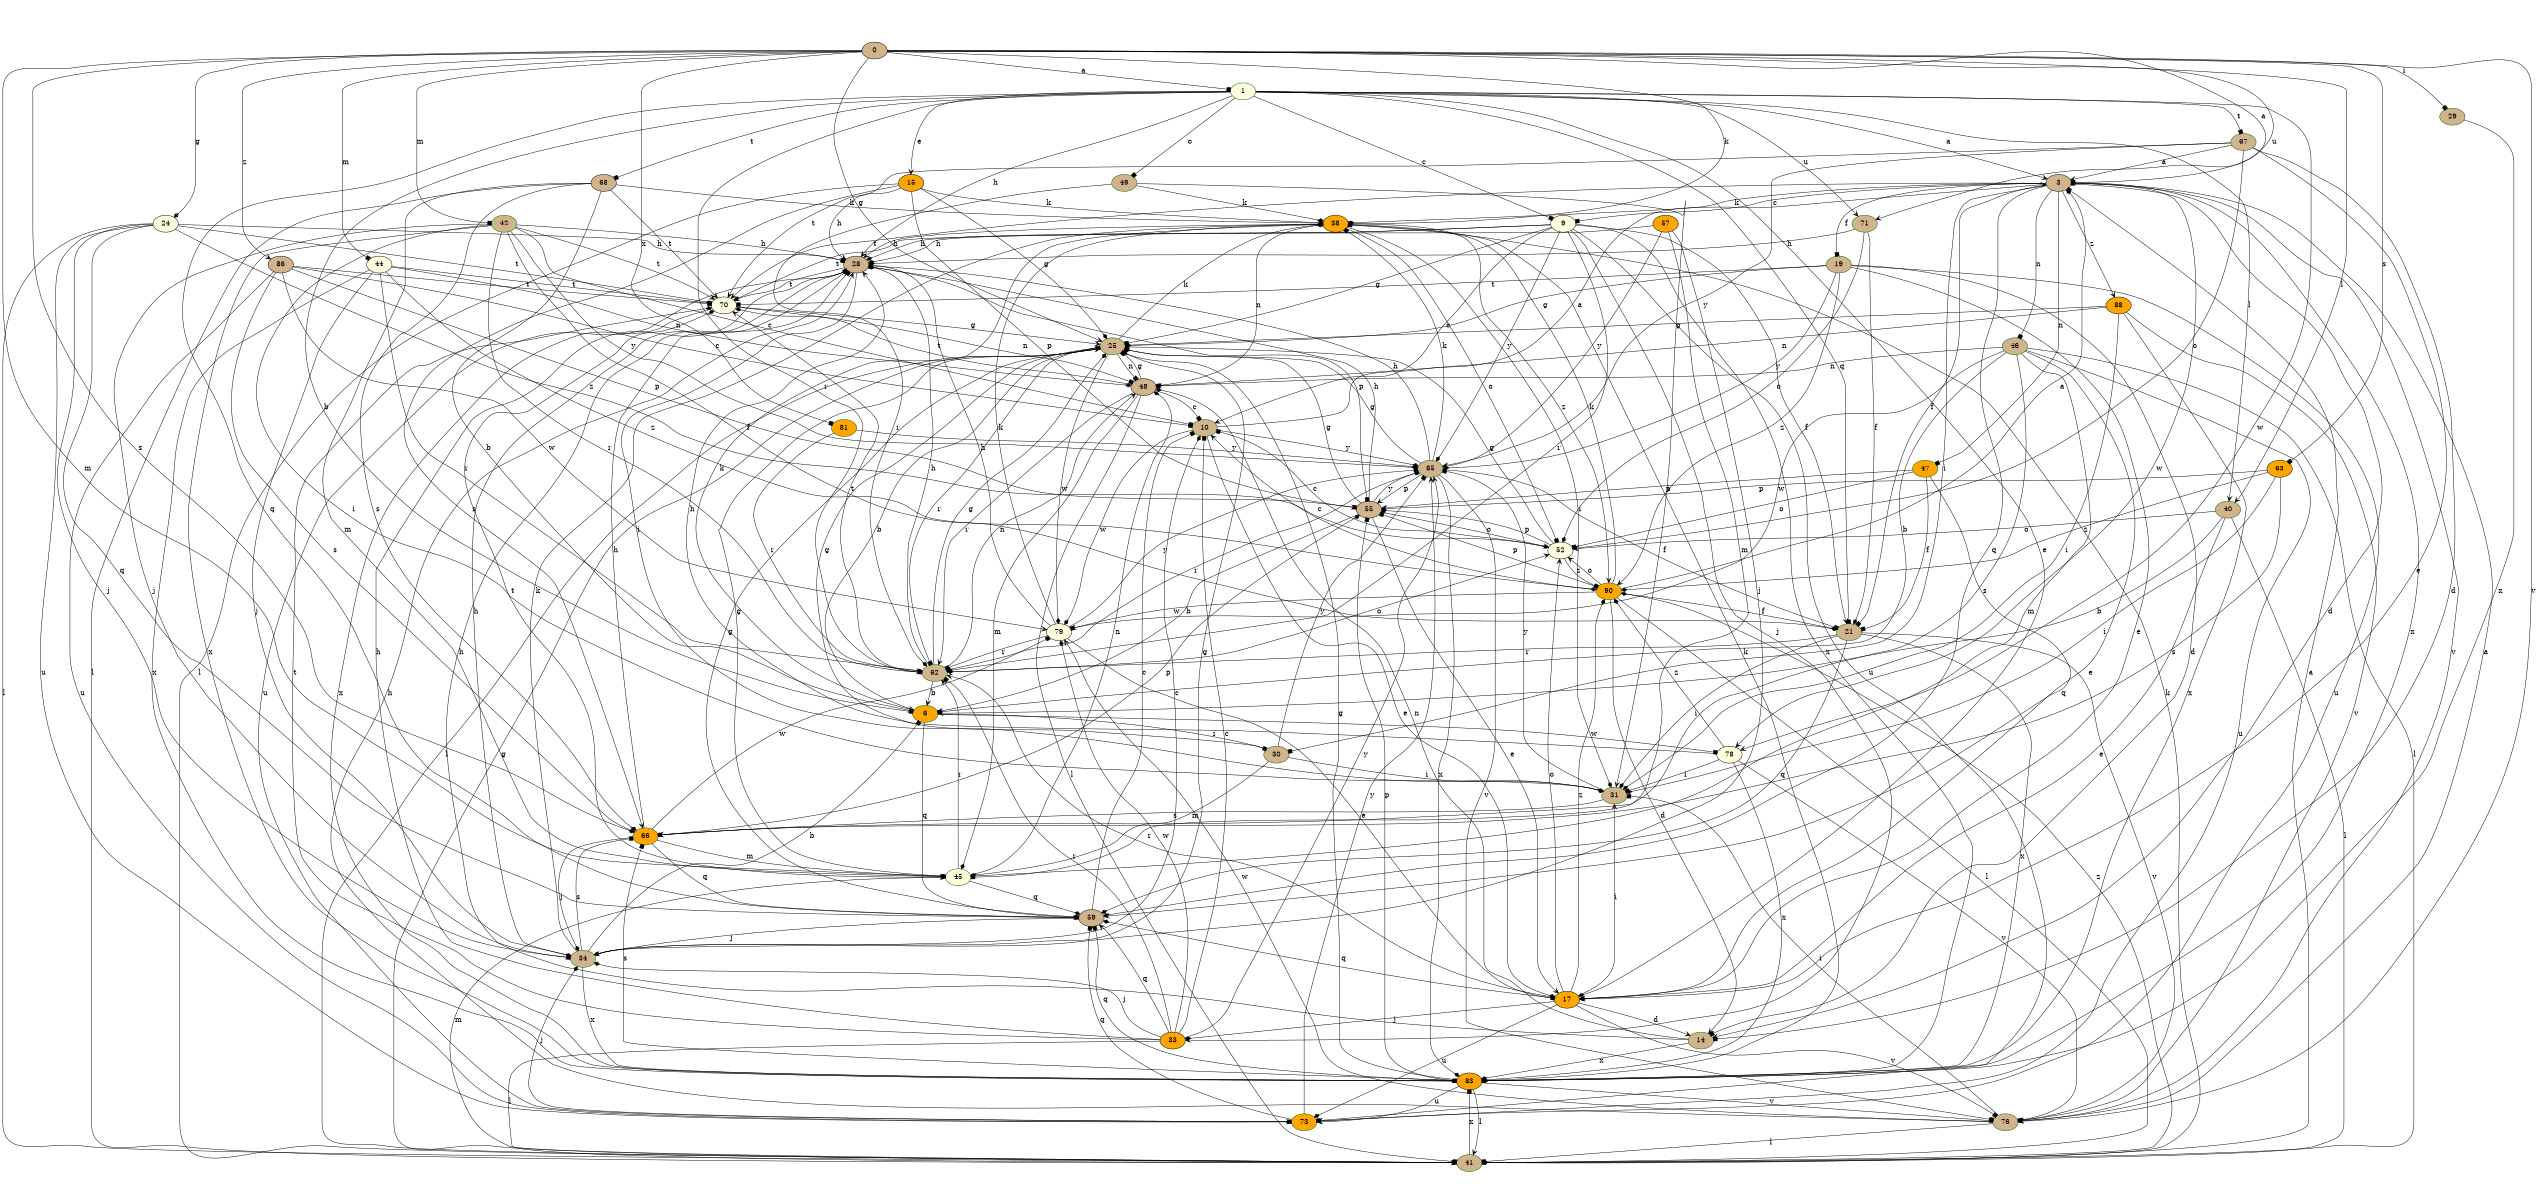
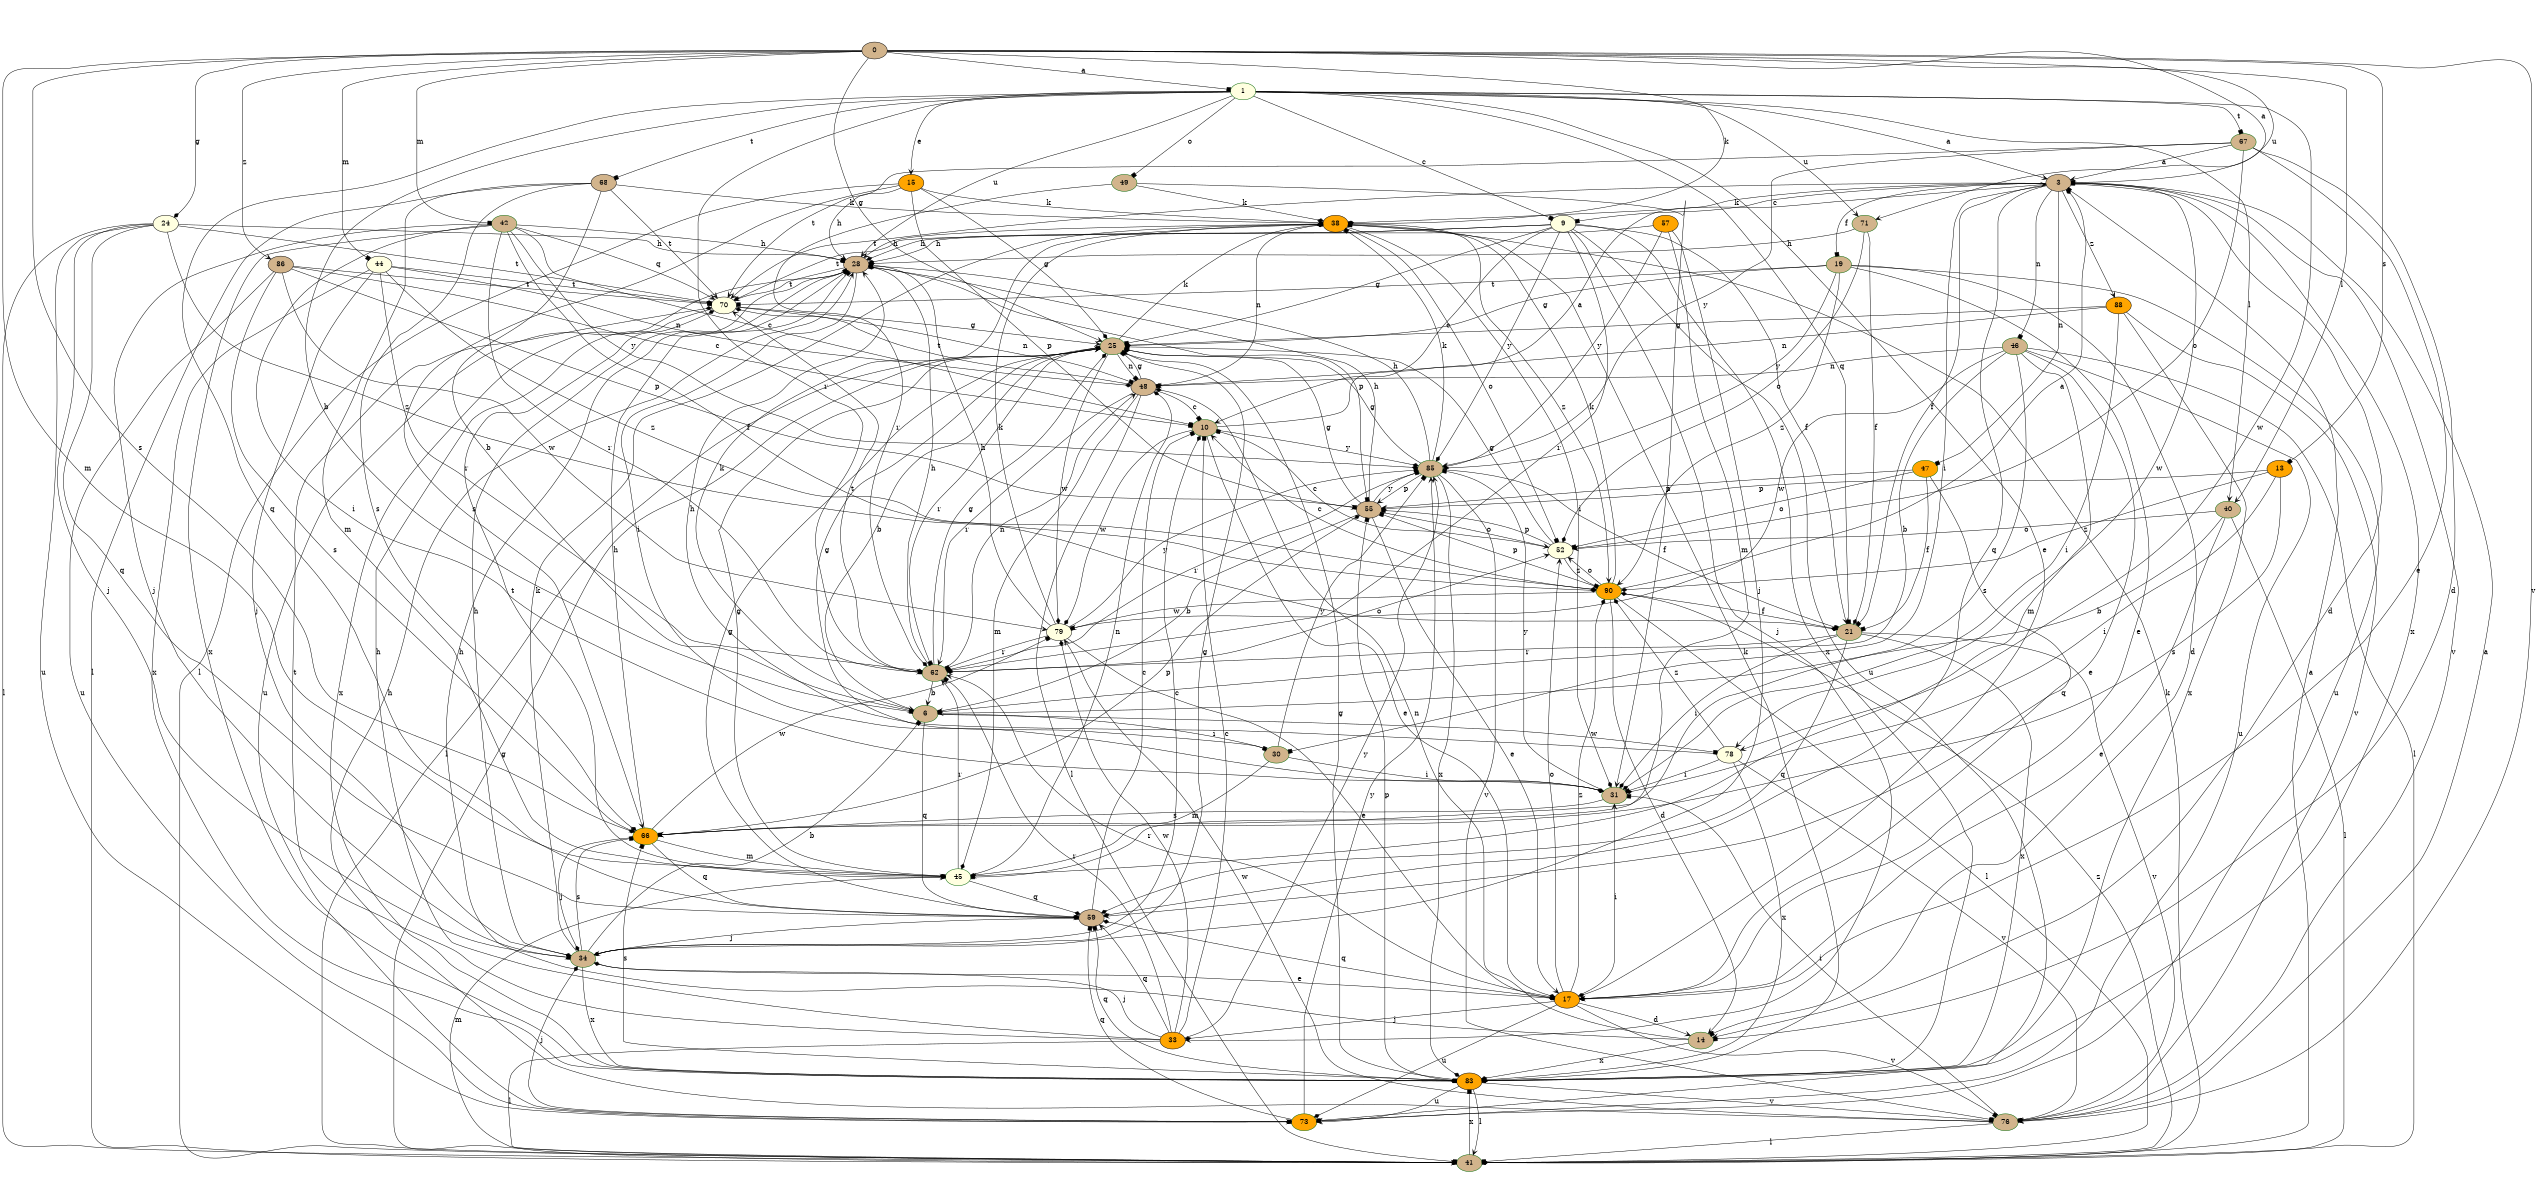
(2452, 117) -> none
(996, 183) -> (996, 183)
(658, 265) -> (658, 265)
(844, 428) -> none
(841, 468) -> (835, 510)
(2280, 469) -> (2280, 469)
(925, 714) -> (925, 714)
none -> (1071, 975)
